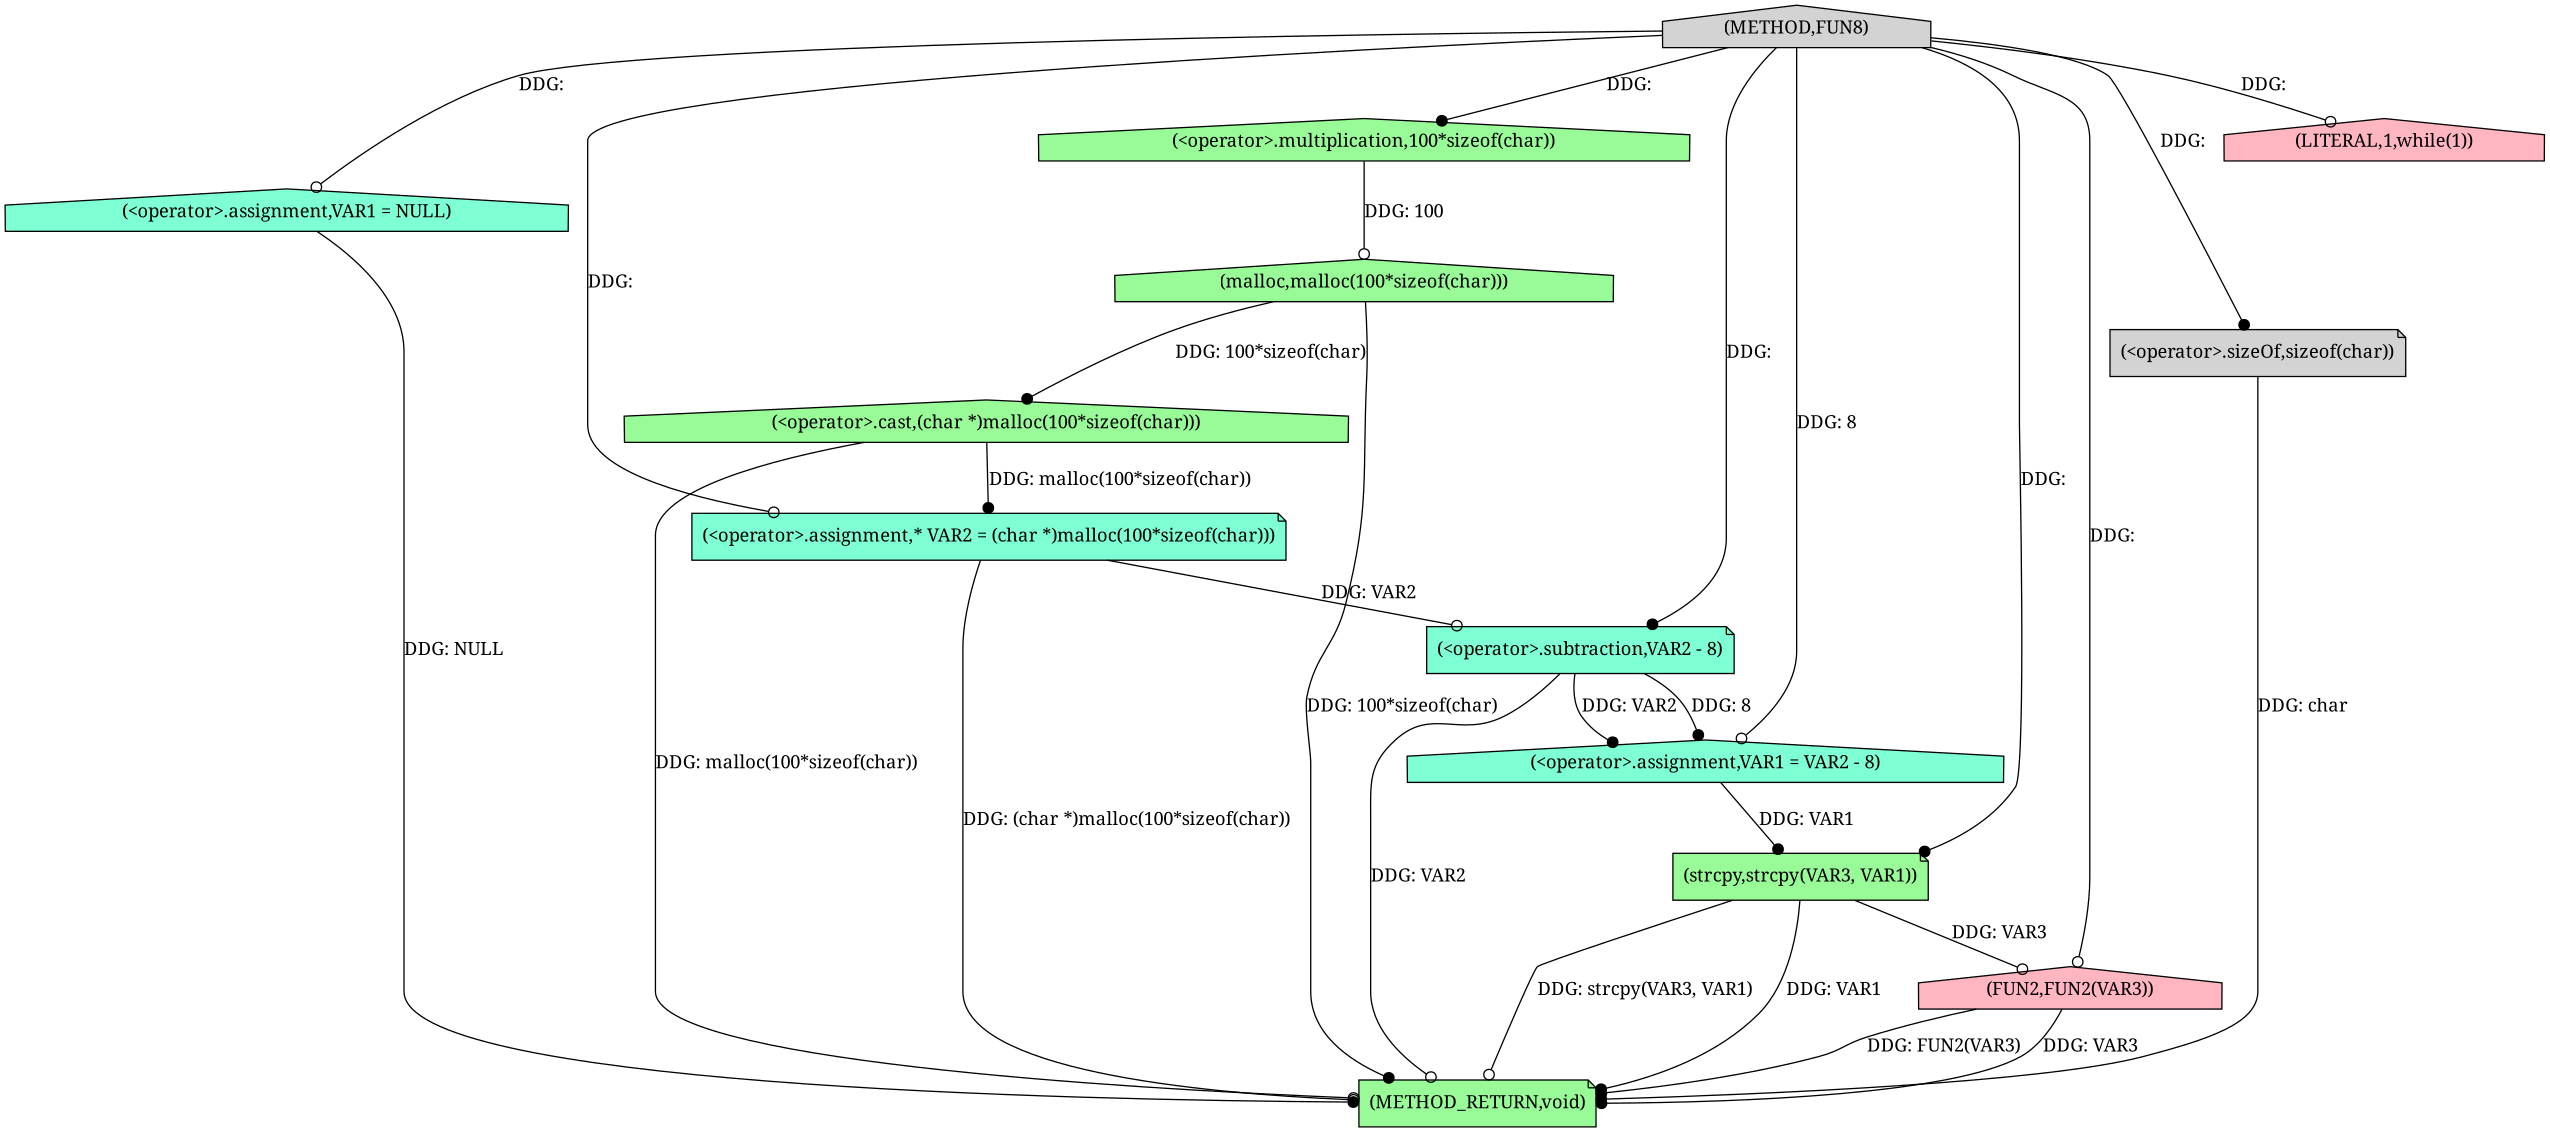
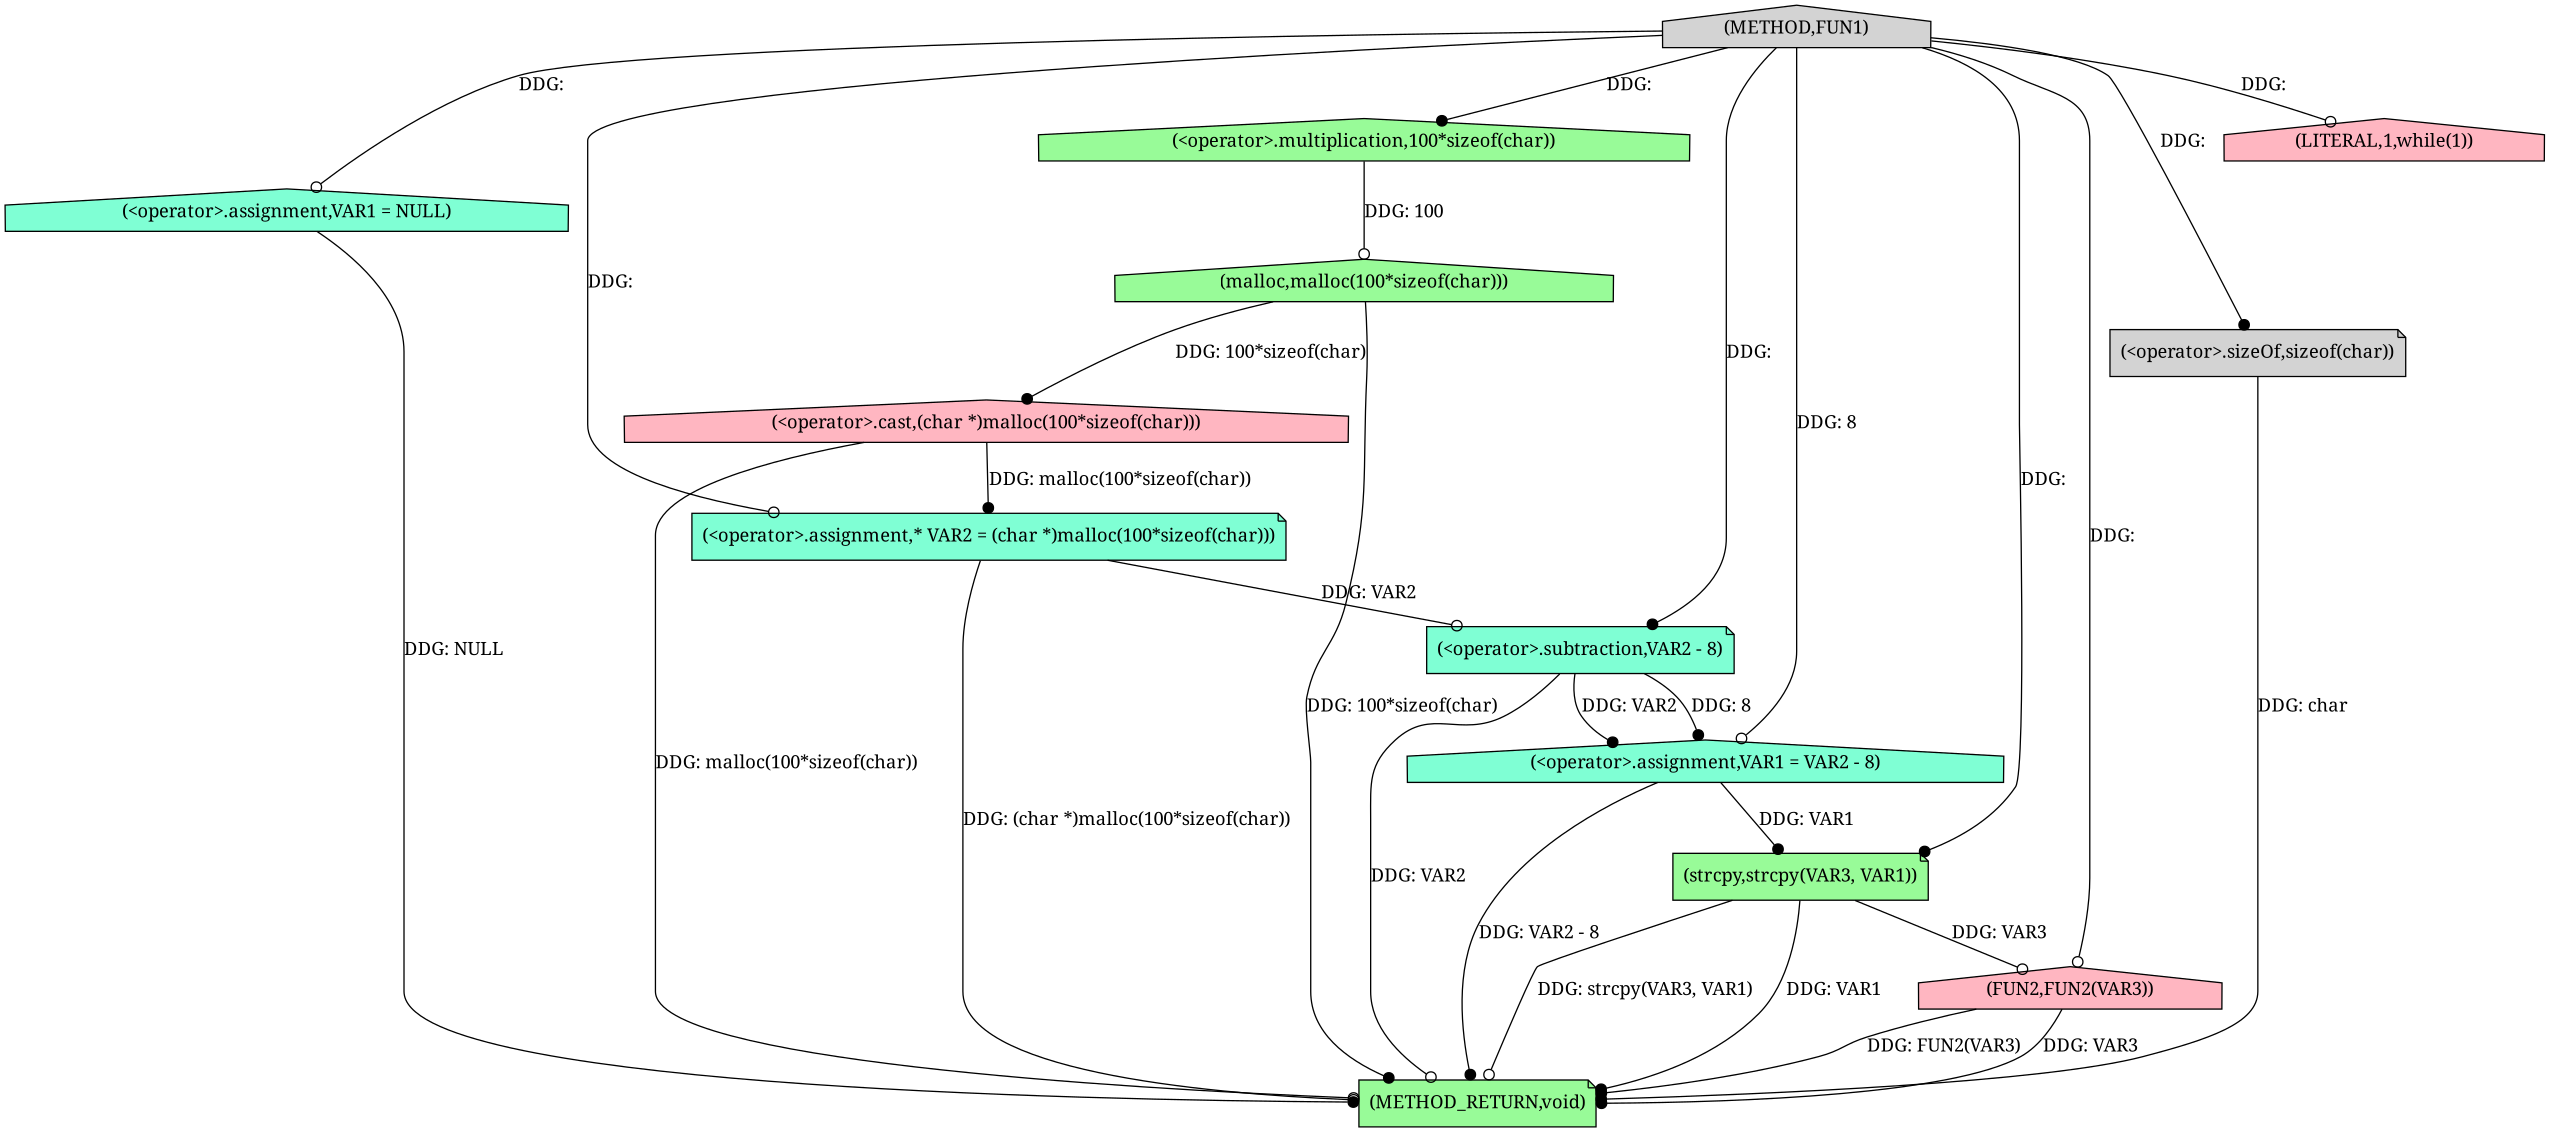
(1797, 29) -> (1797, 29)
(986, 423) -> (986, 423)
none -> (1502, 889)
